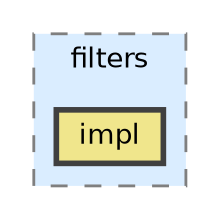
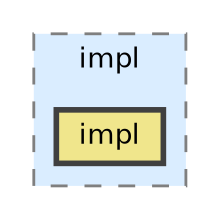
(110, 61) -> (110, 61)
